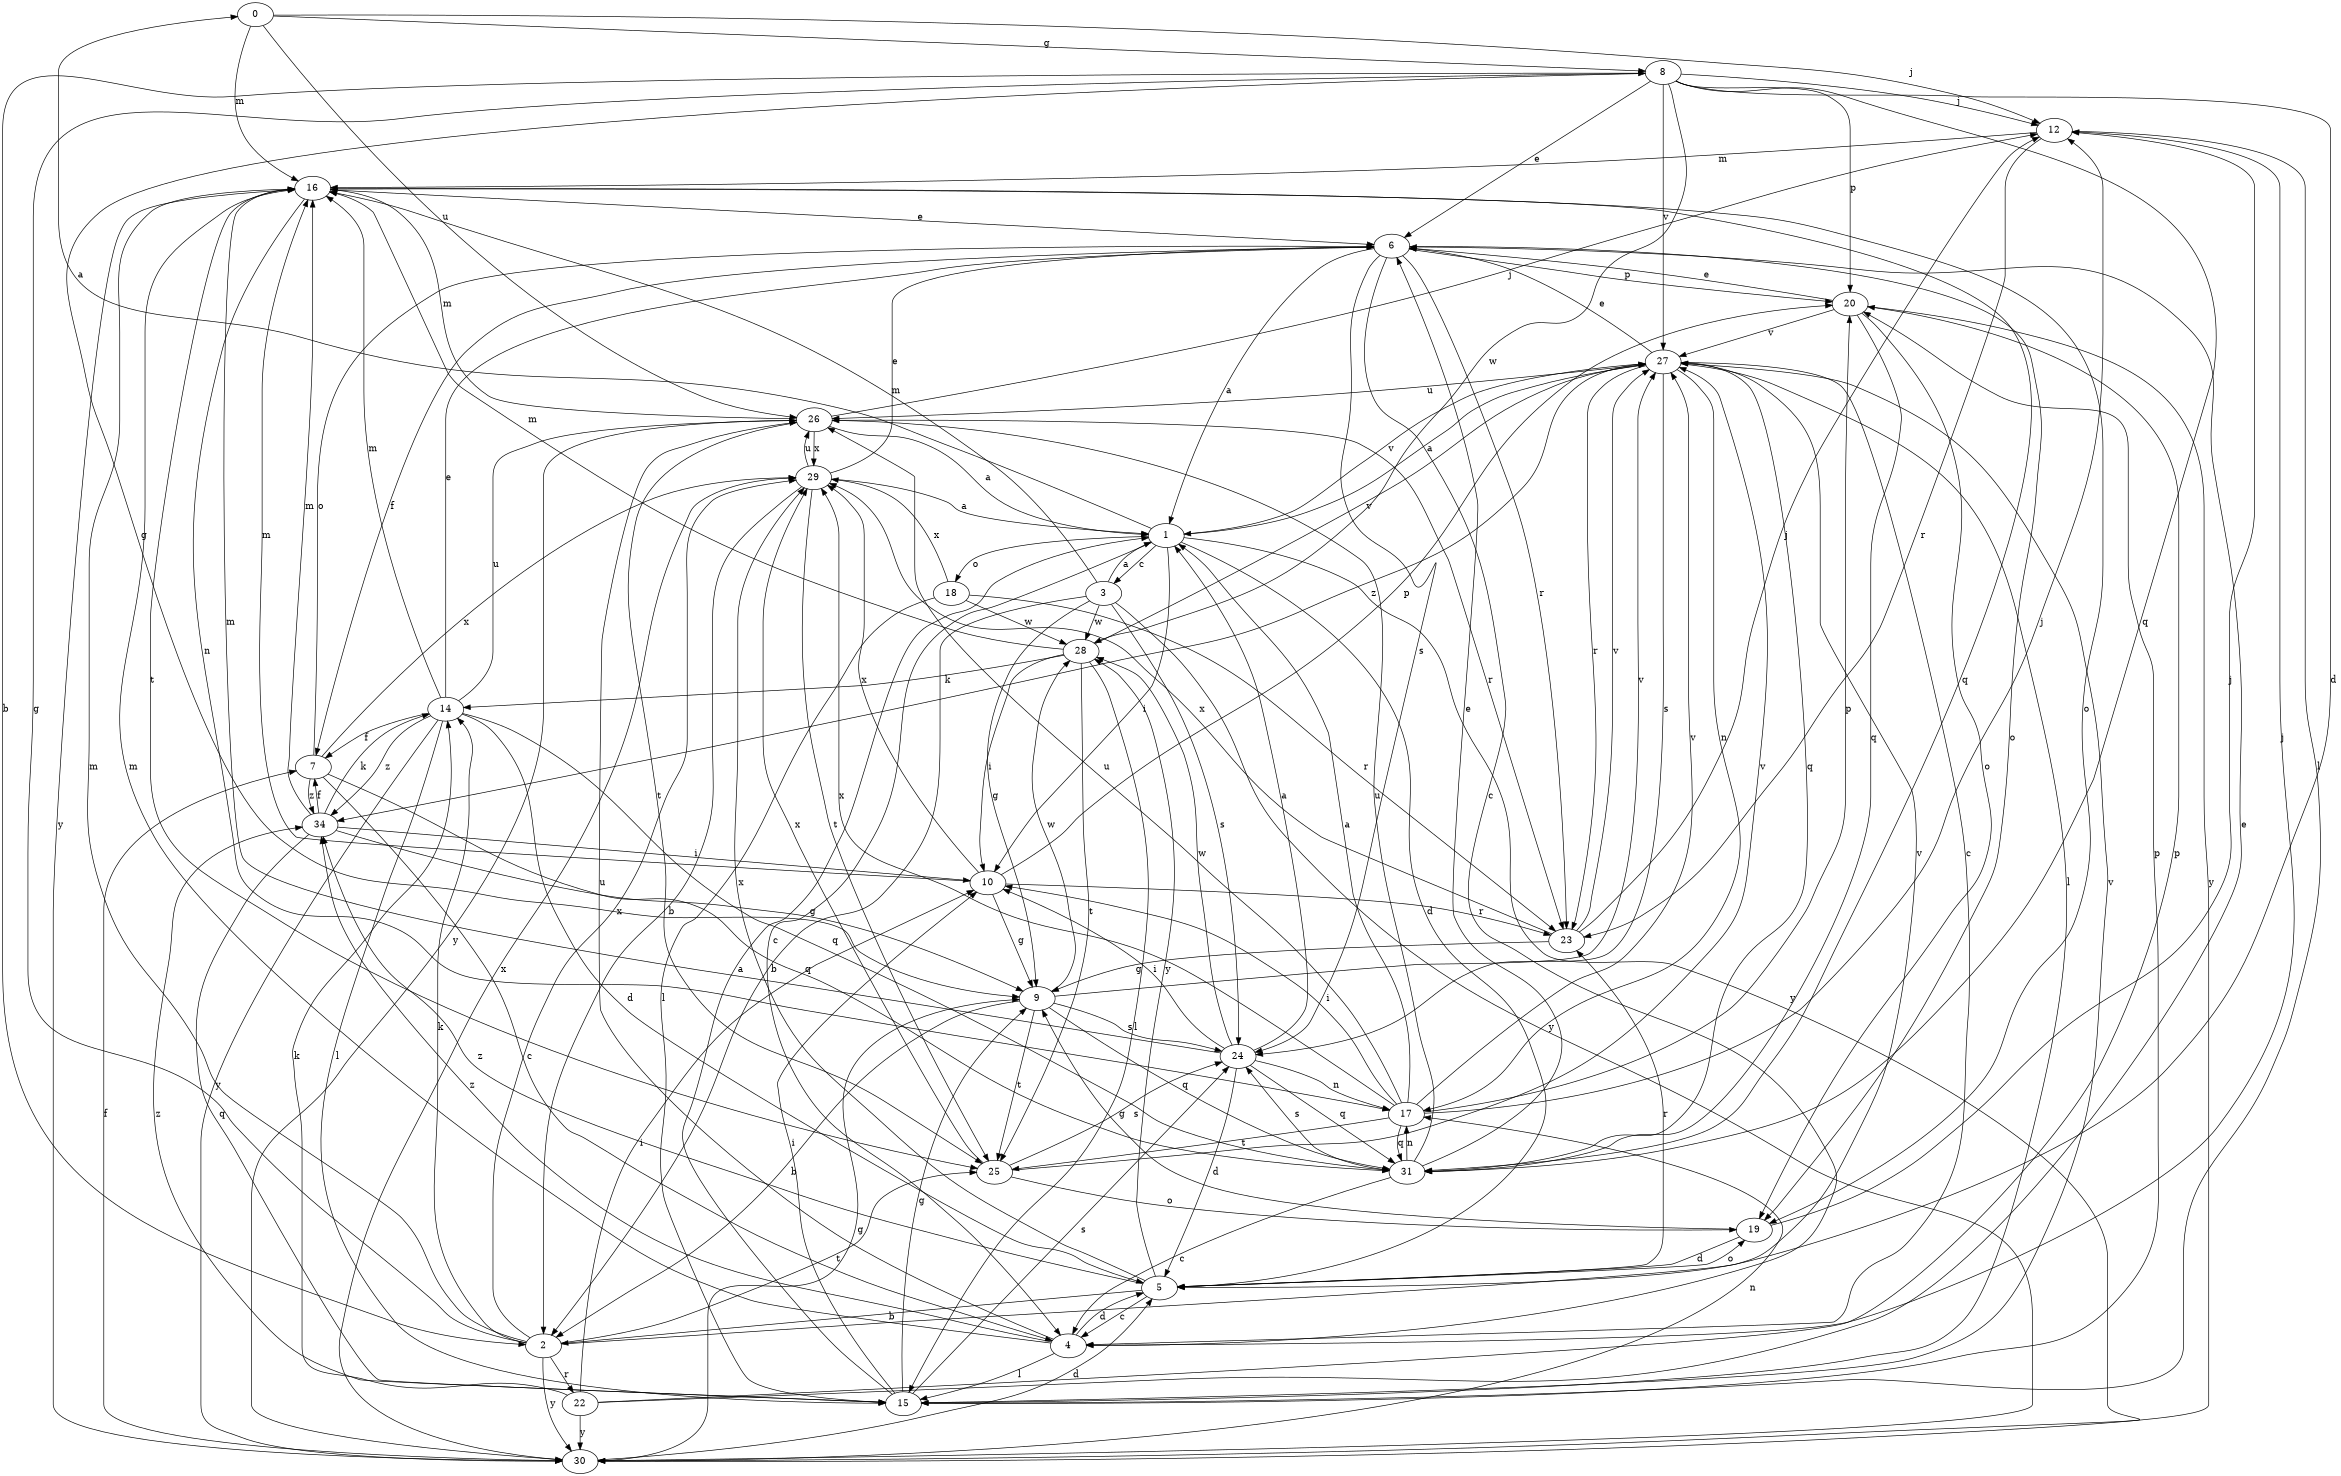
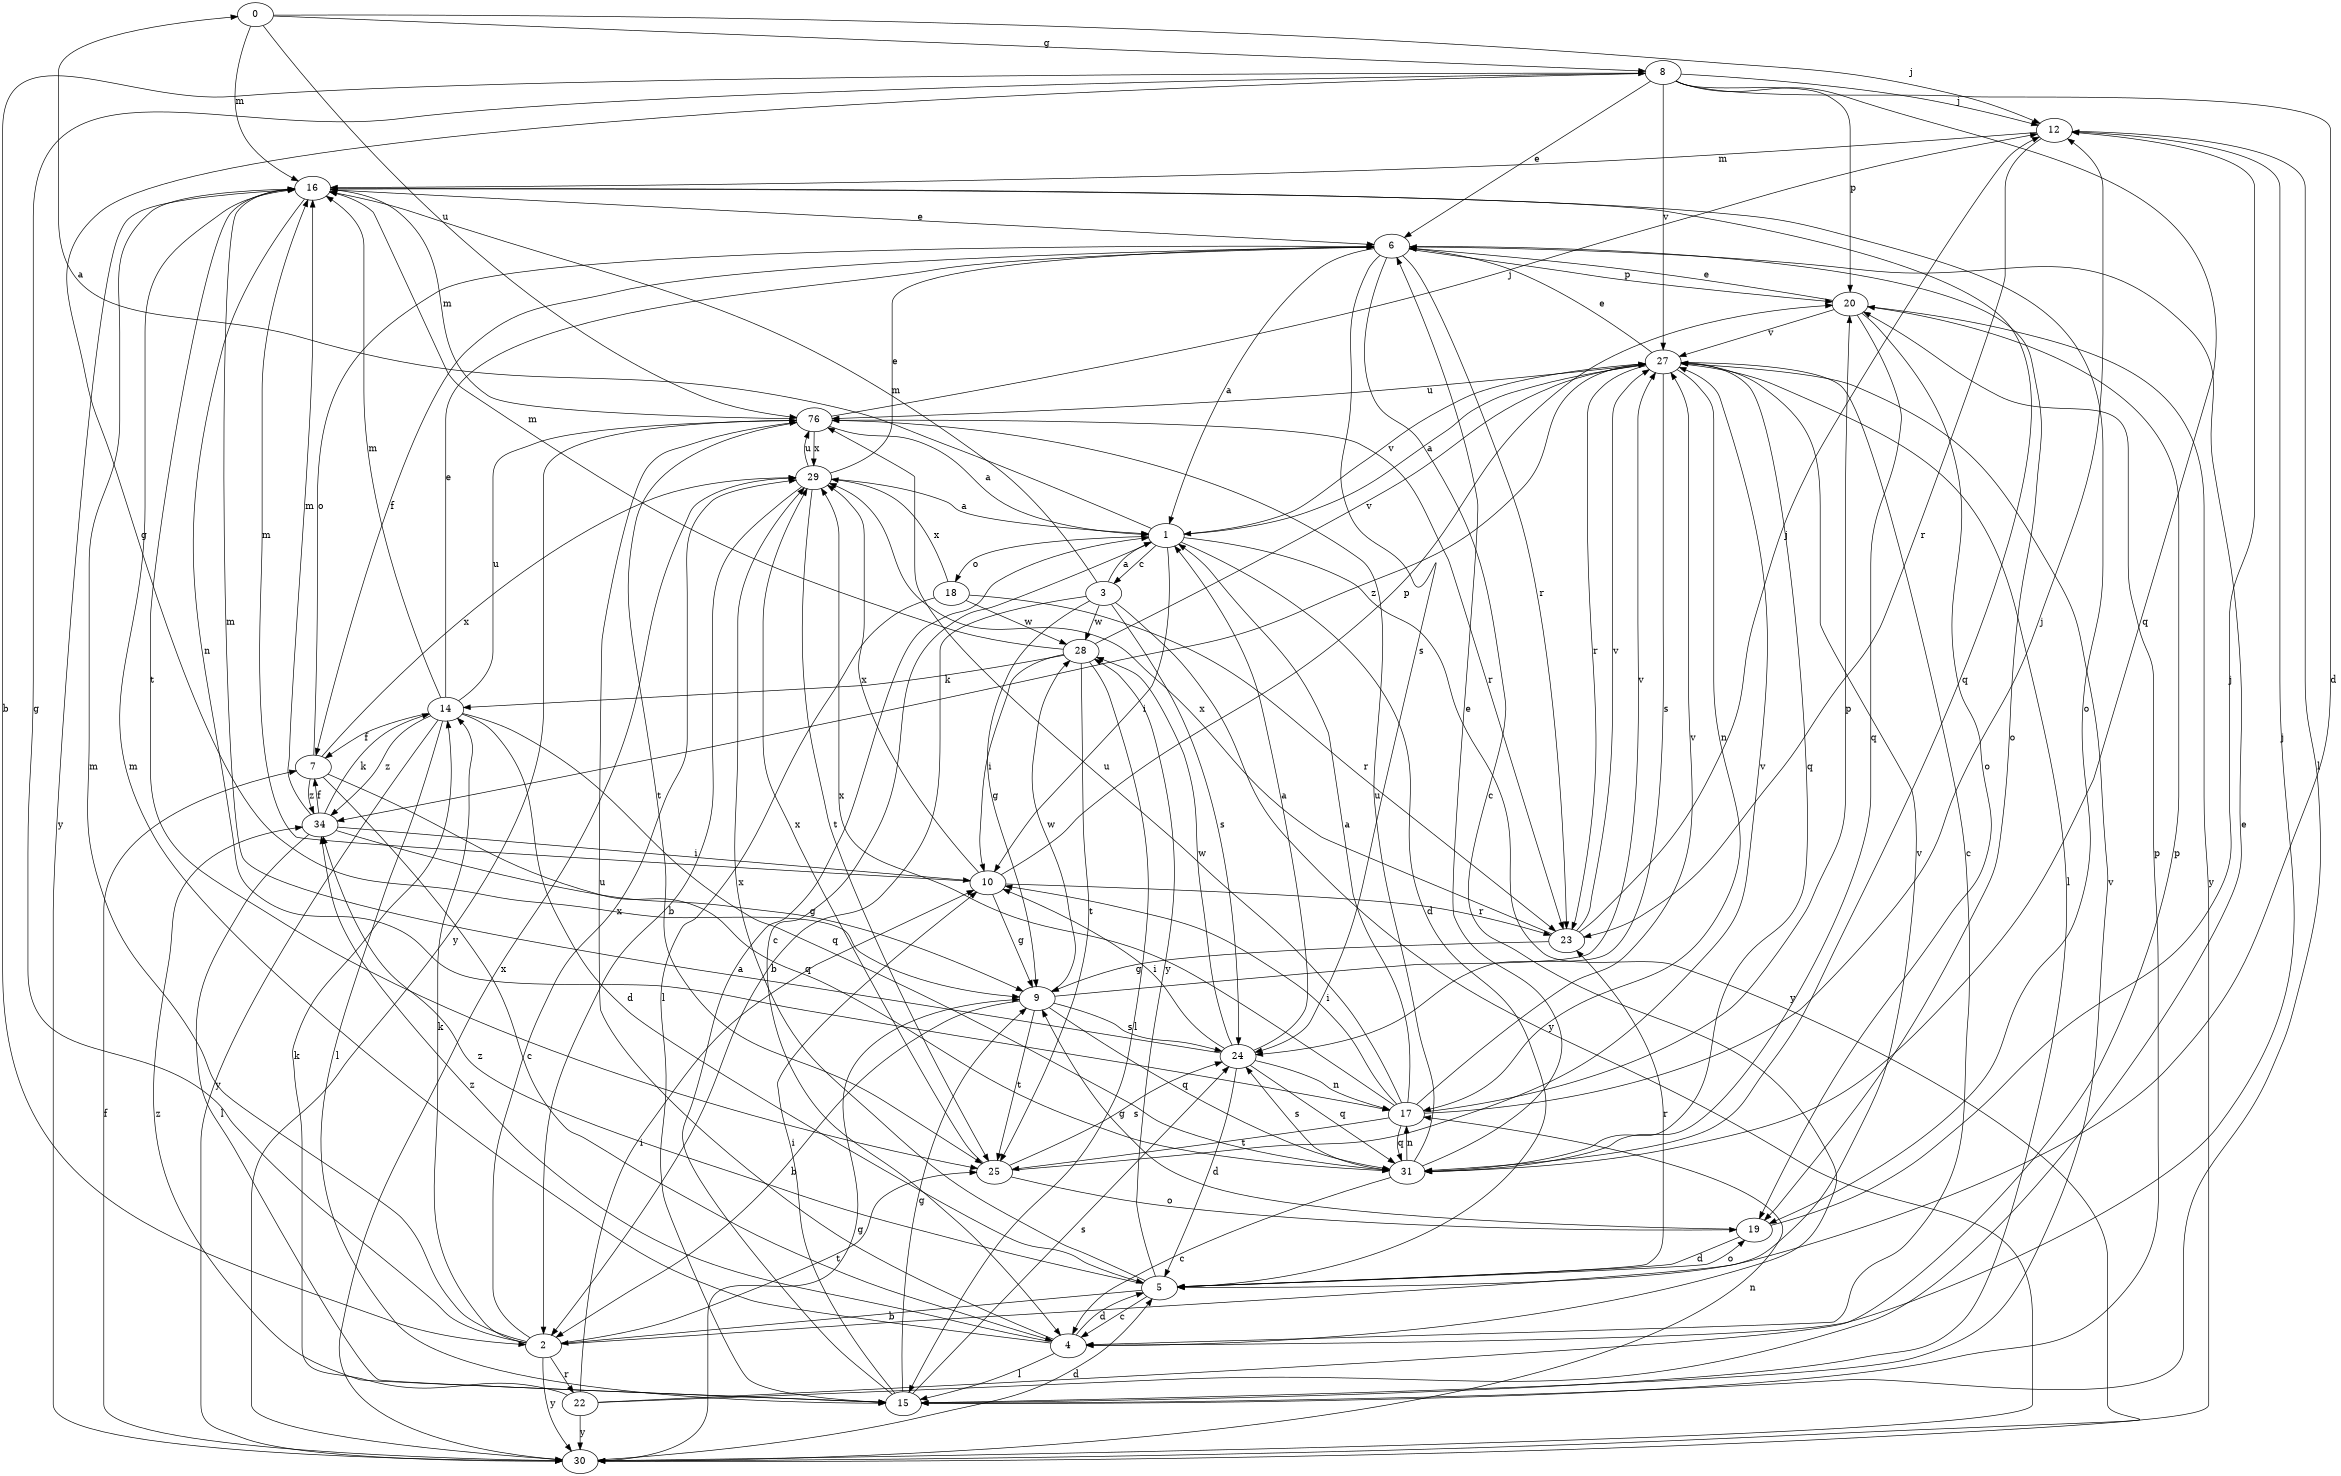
(1478, 363) -> none
(814, 420) -> (814, 420)
(223, 1114) -> (223, 1114)
